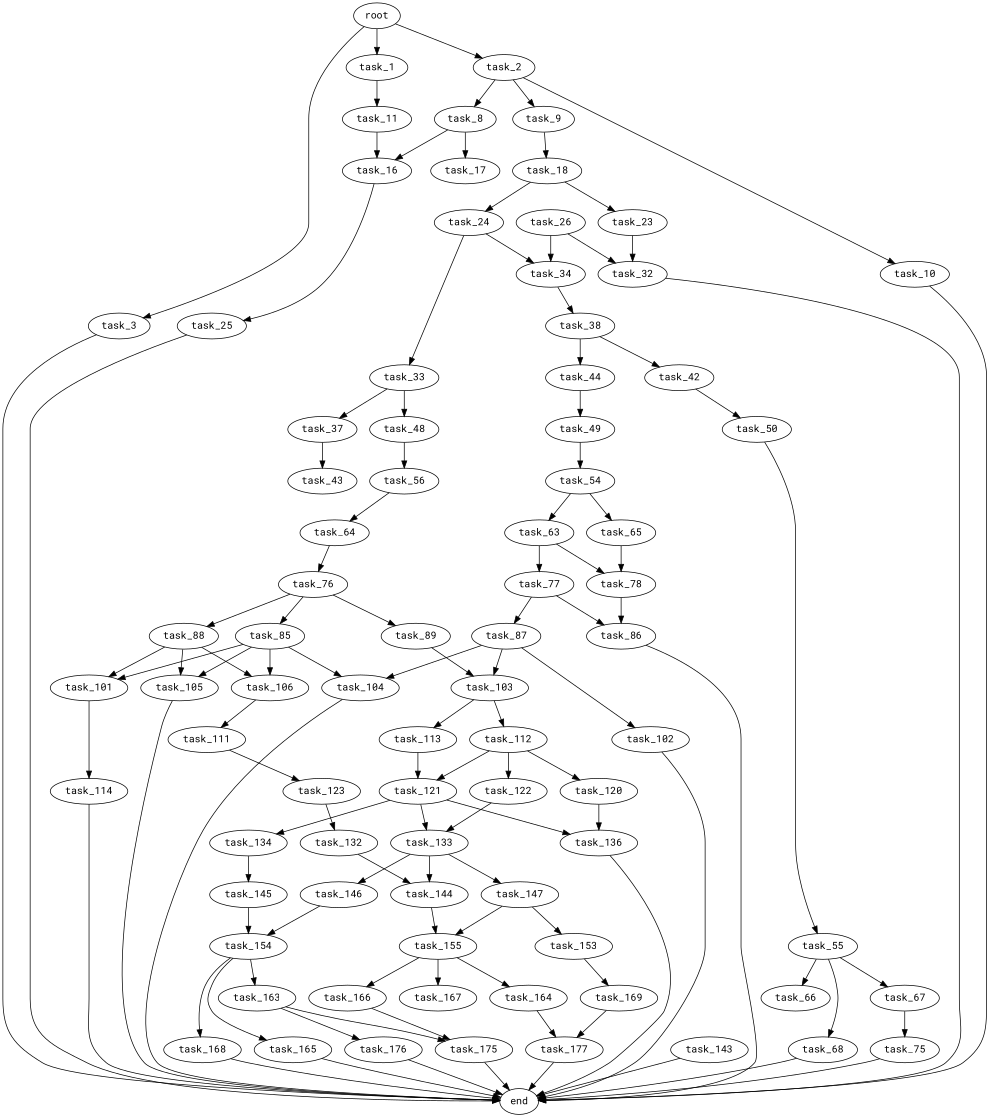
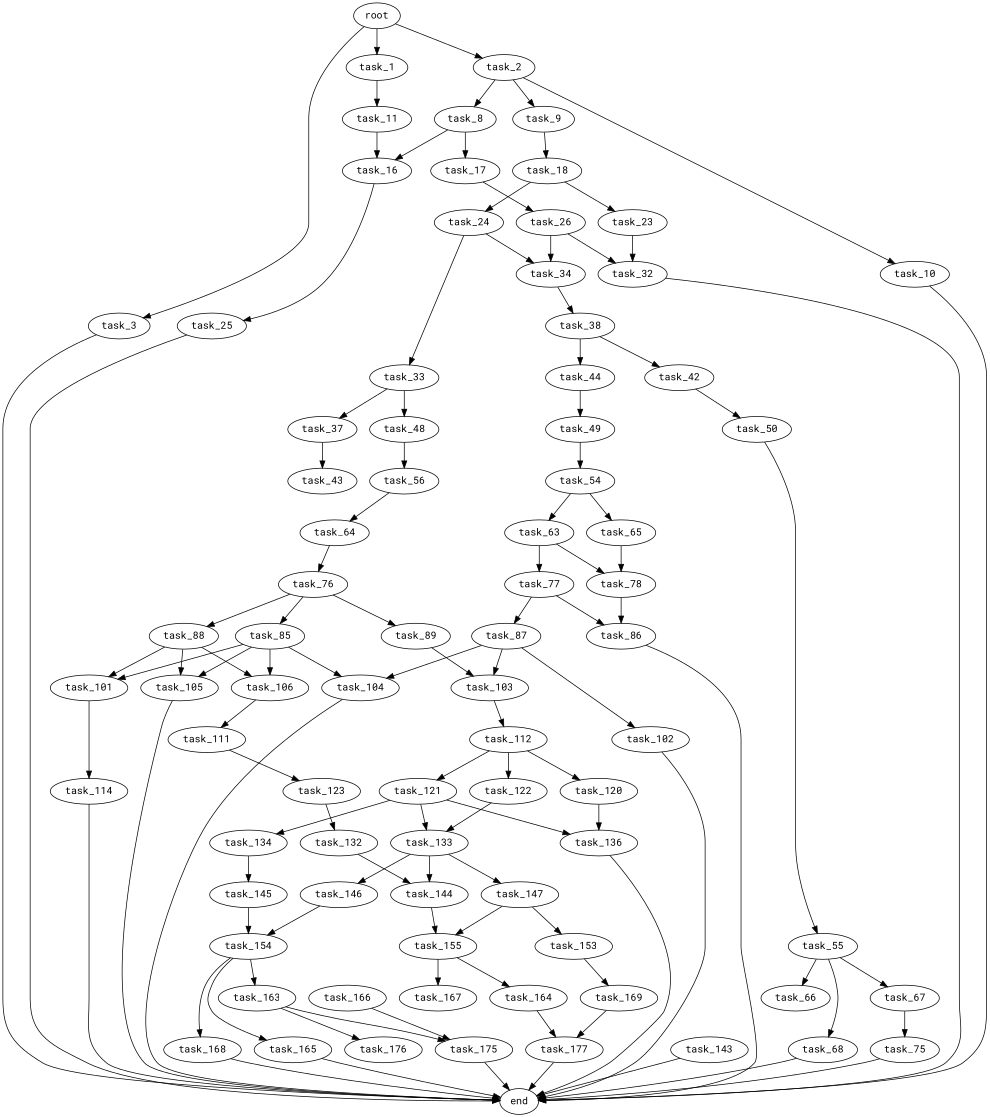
none -> (504, 194)
(418, 740) -> none
(396, 970) -> none
(452, 1076) -> none
